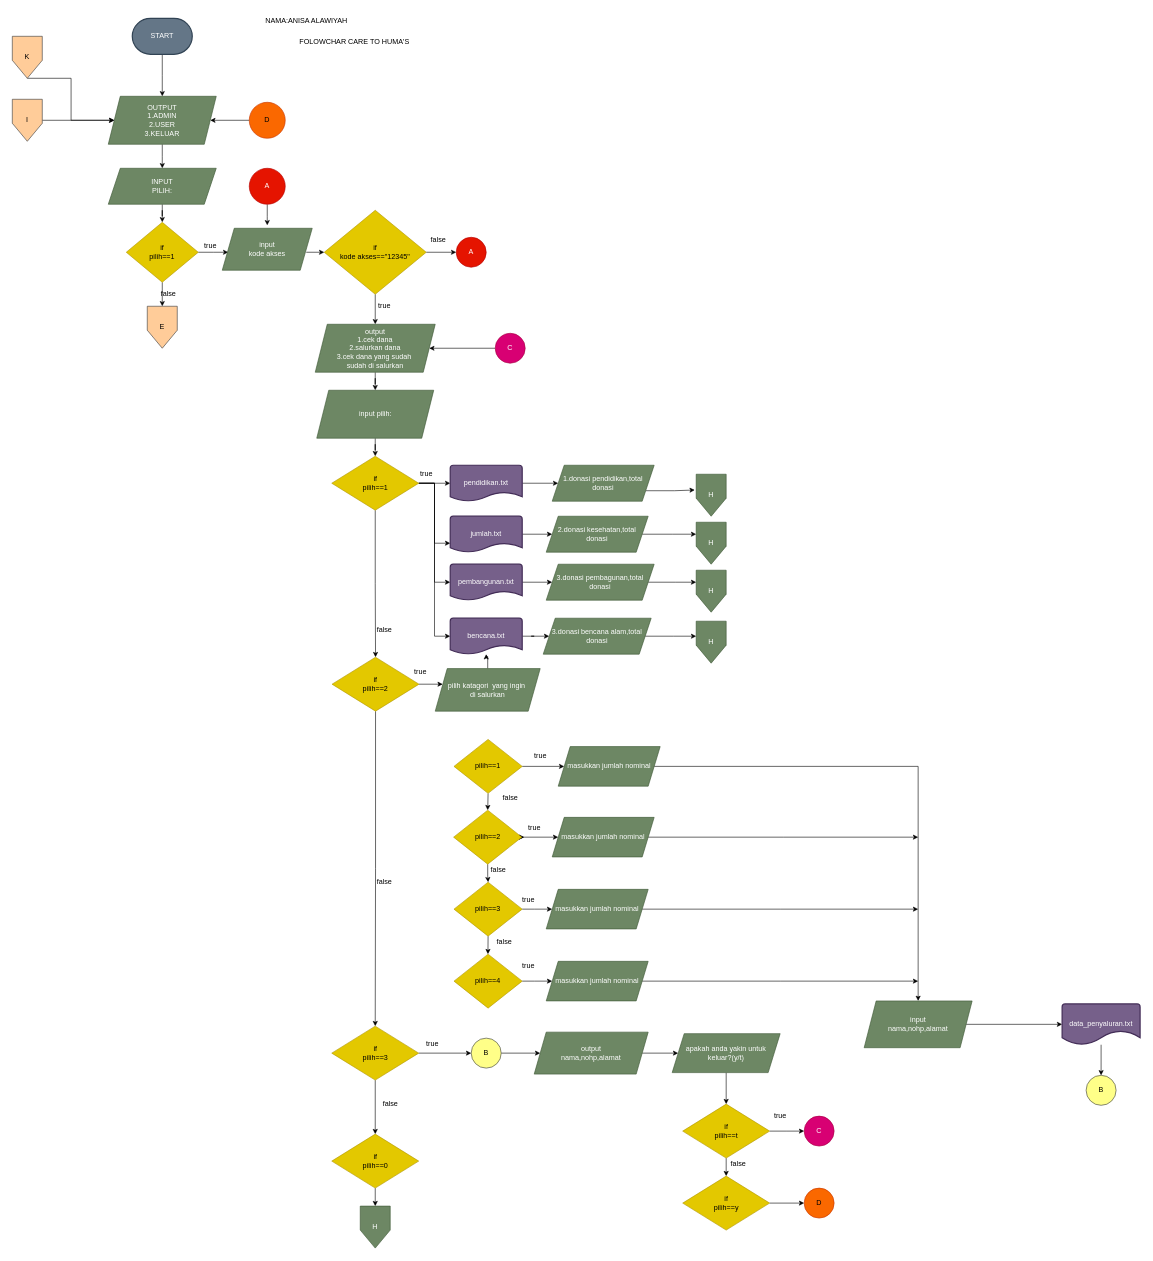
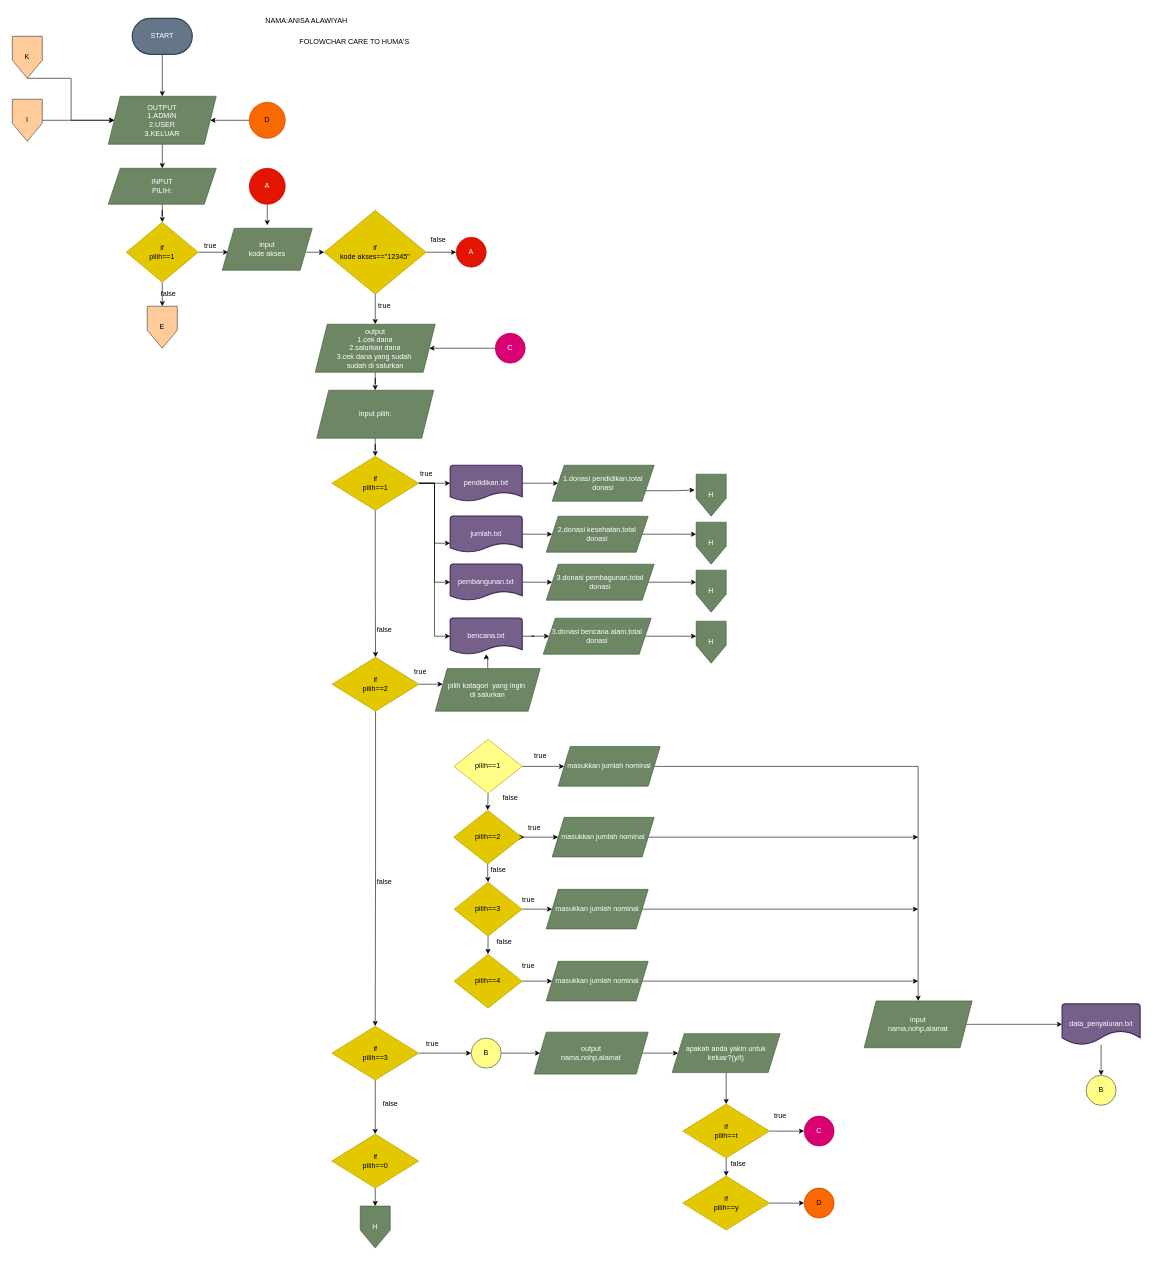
(488, 767) -> (488, 767)
